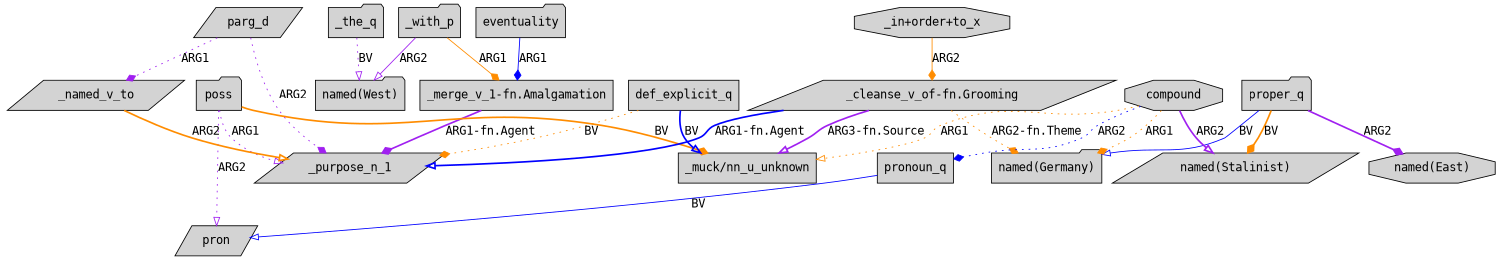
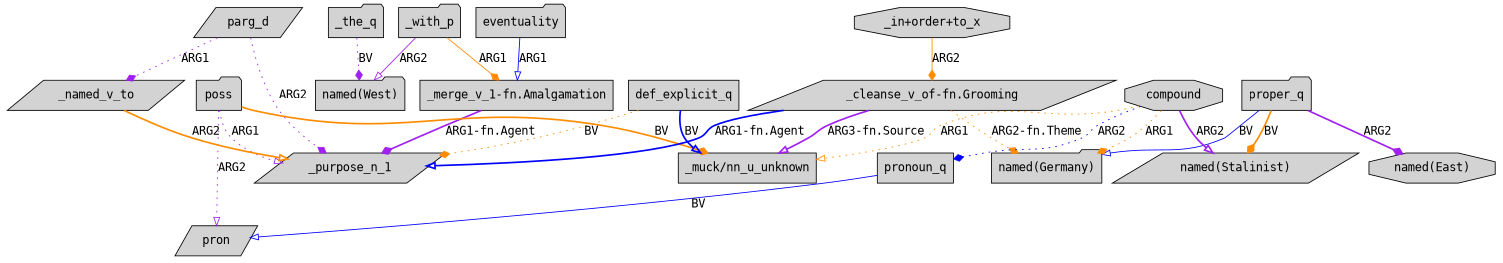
(358, 55) -> (358, 55)
(519, 55) -> (519, 55)
